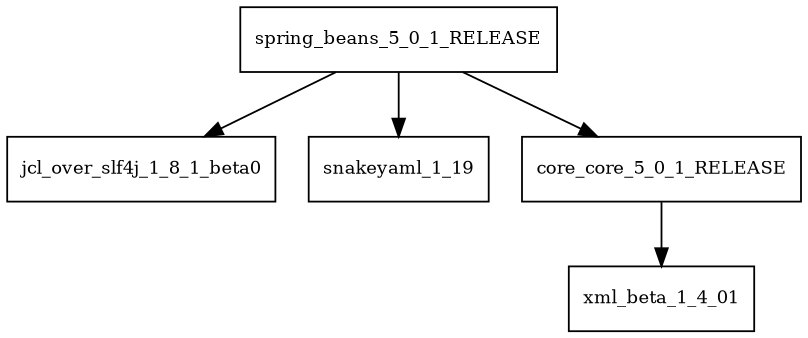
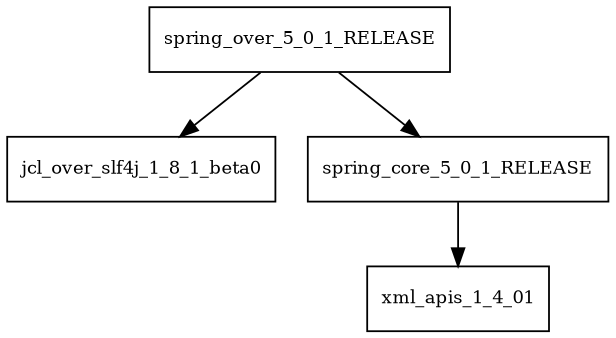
(399, 40) -> (300, 40)
(399, 169) -> none
(661, 169) -> (458, 169)
(661, 299) -> (458, 299)
